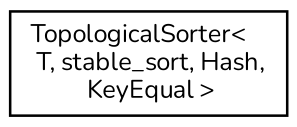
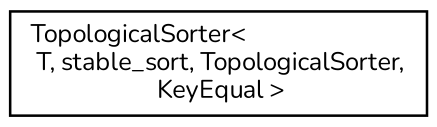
(149, 64) -> (219, 64)
